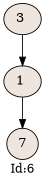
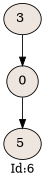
(23, 81) -> (23, 81)
(23, 144) -> (23, 144)
